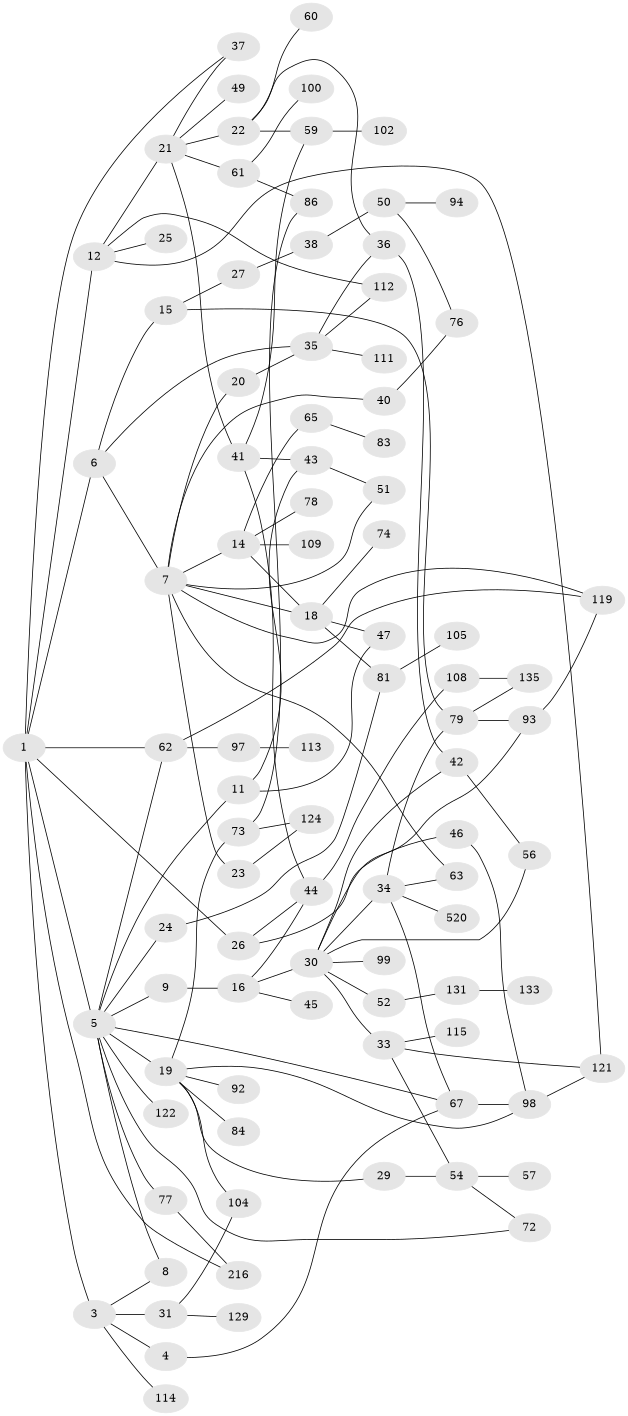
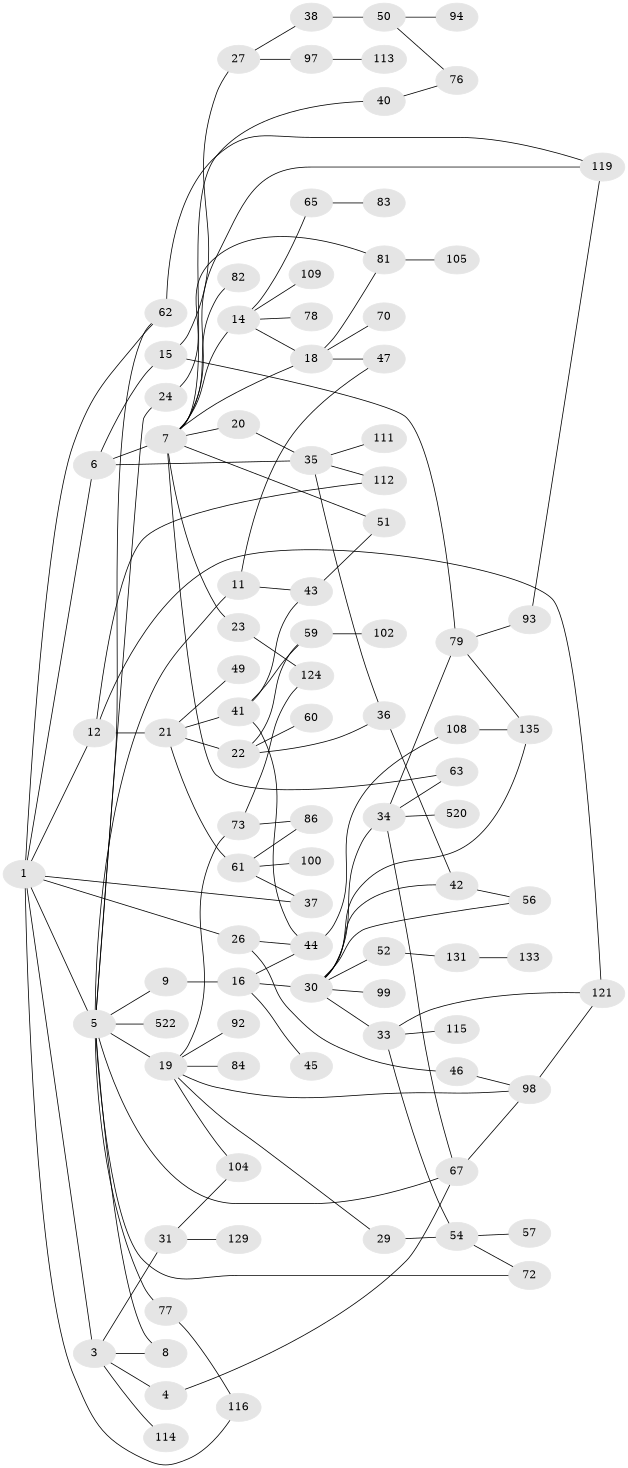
(197, 95) -> (270, 884)
(166, 239) -> none
none -> (239, 278)
(384, 535) -> (384, 317)
(202, 748) -> (275, 59)
(412, 837) -> (421, 859)
(166, 1114) -> (166, 1024)
(239, 1275) -> (239, 1407)
